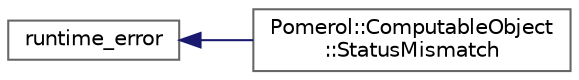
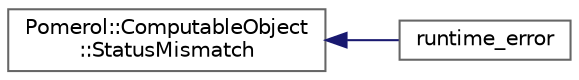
(227, 40) -> (373, 40)
